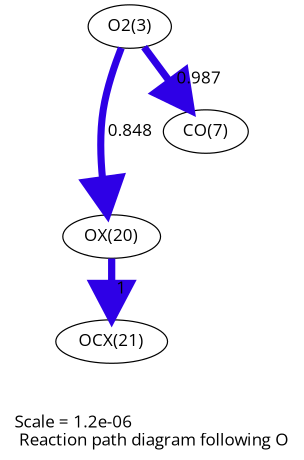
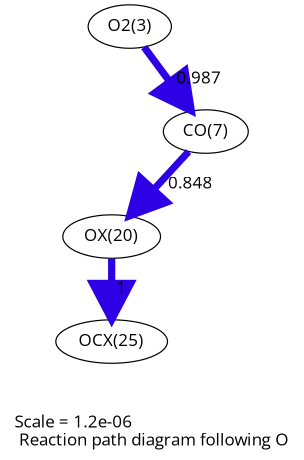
(103, 112) -> (171, 171)
(112, 342) -> (112, 342)
